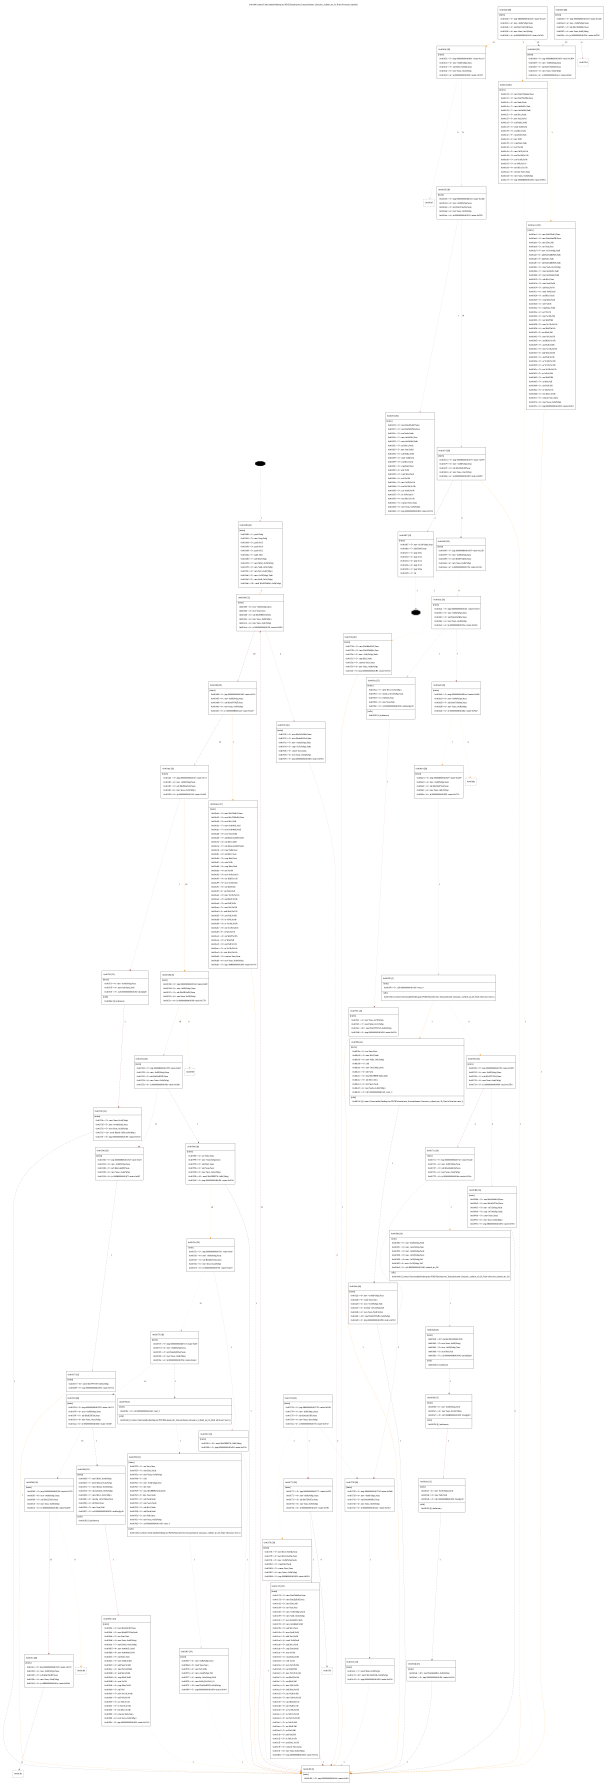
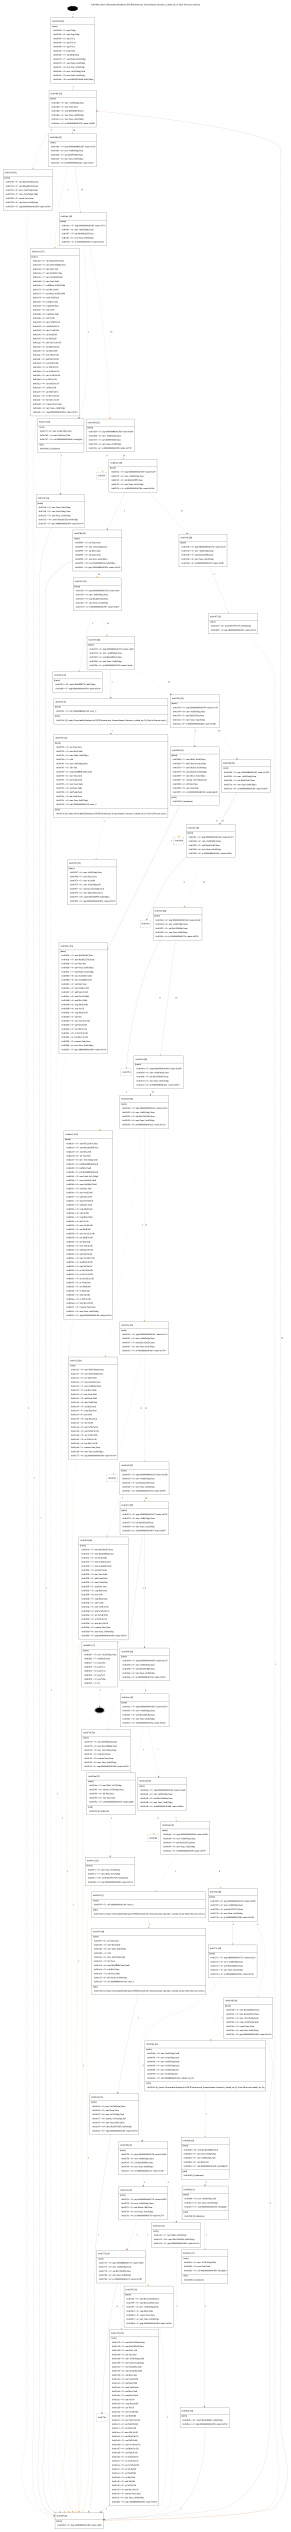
(536, 42) -> (152, 1091)
none -> (194, 882)
(463, 1028) -> (209, 1871)
(519, 1197) -> (77, 2075)
(338, 1453) -> (143, 2180)
